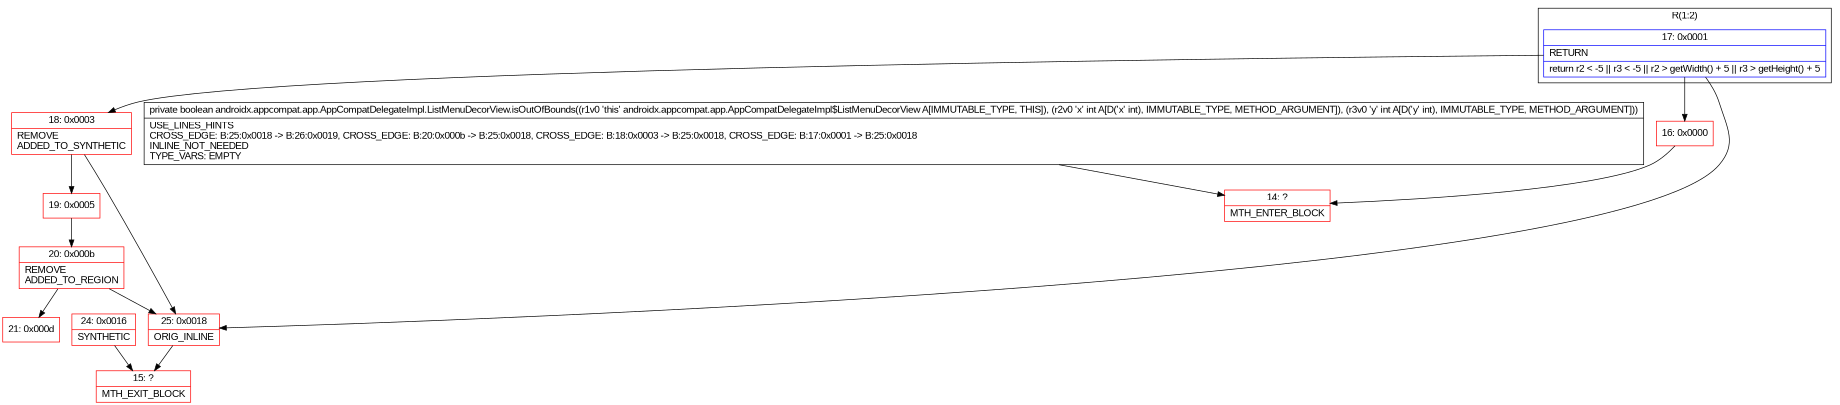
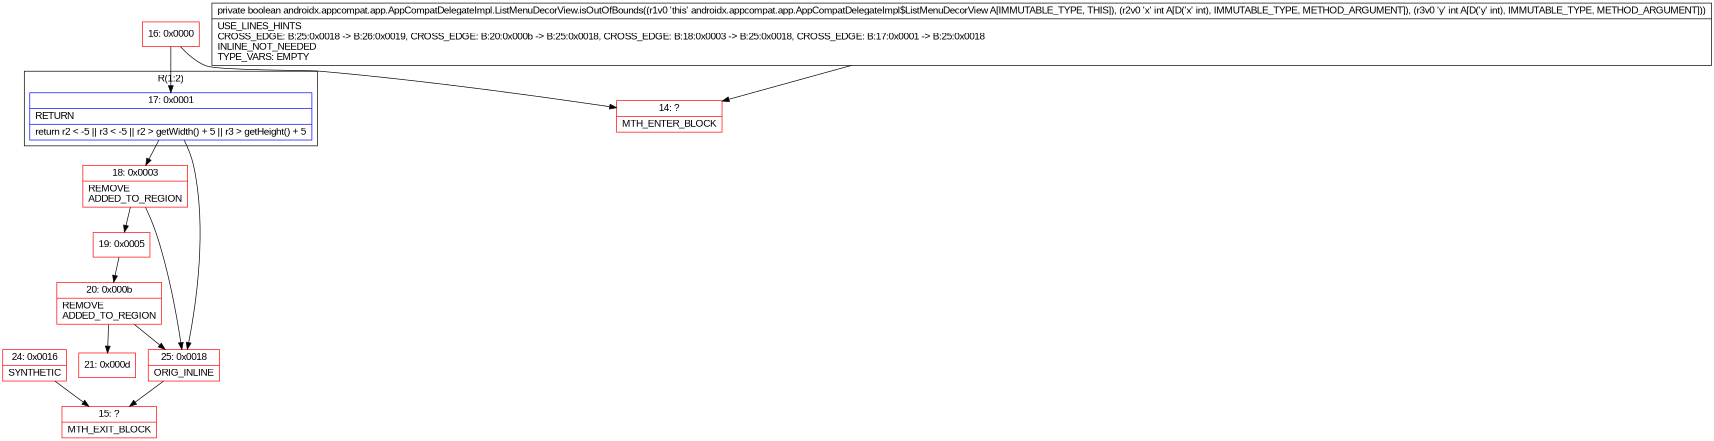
(1685, 96) -> (171, 66)
(72, 146) -> (135, 199)
